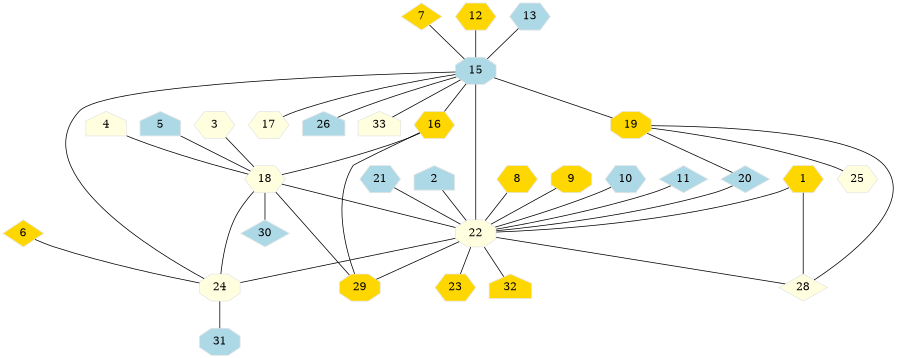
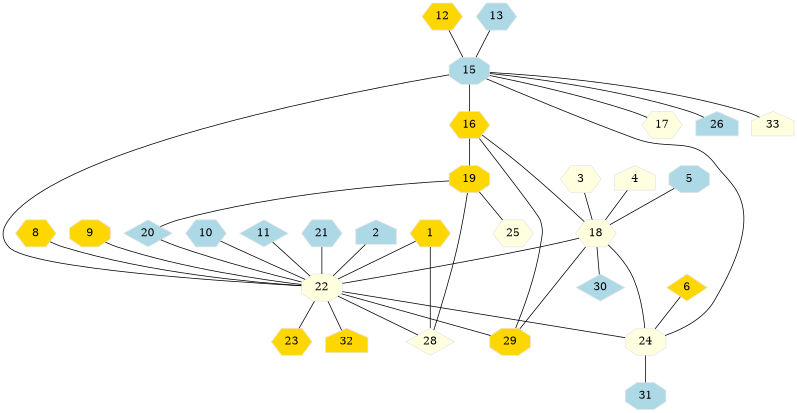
(422, 17) -> none
(553, 98) -> (469, 152)
(160, 125) -> (689, 179)
